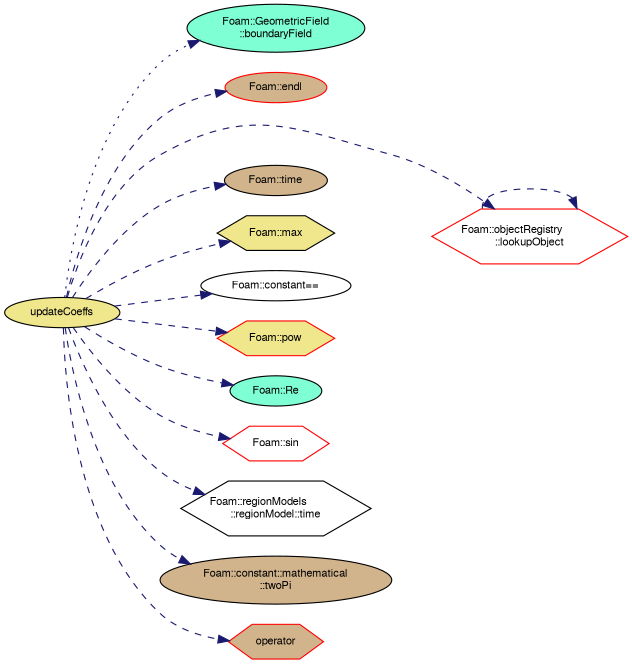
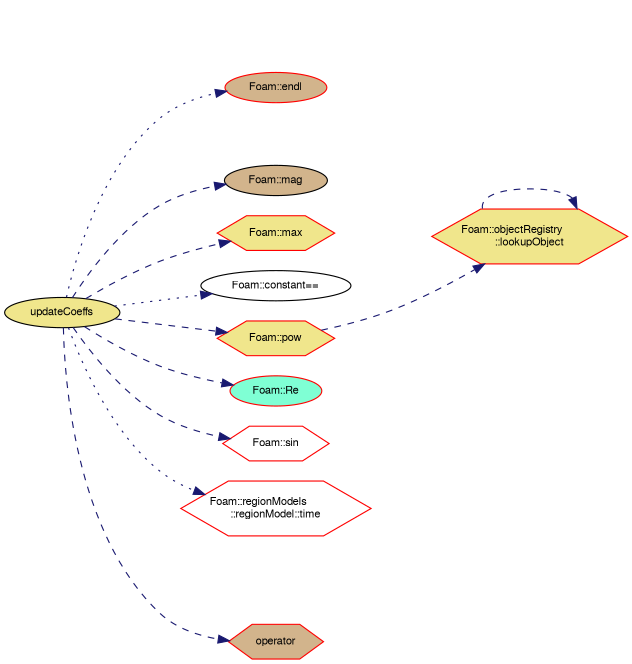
(276, 28) -> none
(241, 126) -> (401, 307)
(114, 173) -> (114, 173)
(276, 180) -> (276, 180)
(276, 233) -> (276, 233)
(530, 236) -> (530, 236)
(158, 301) -> (158, 301)
(276, 391) -> (276, 391)
(116, 422) -> (116, 422)
(276, 508) -> (276, 508)
(276, 580) -> none
